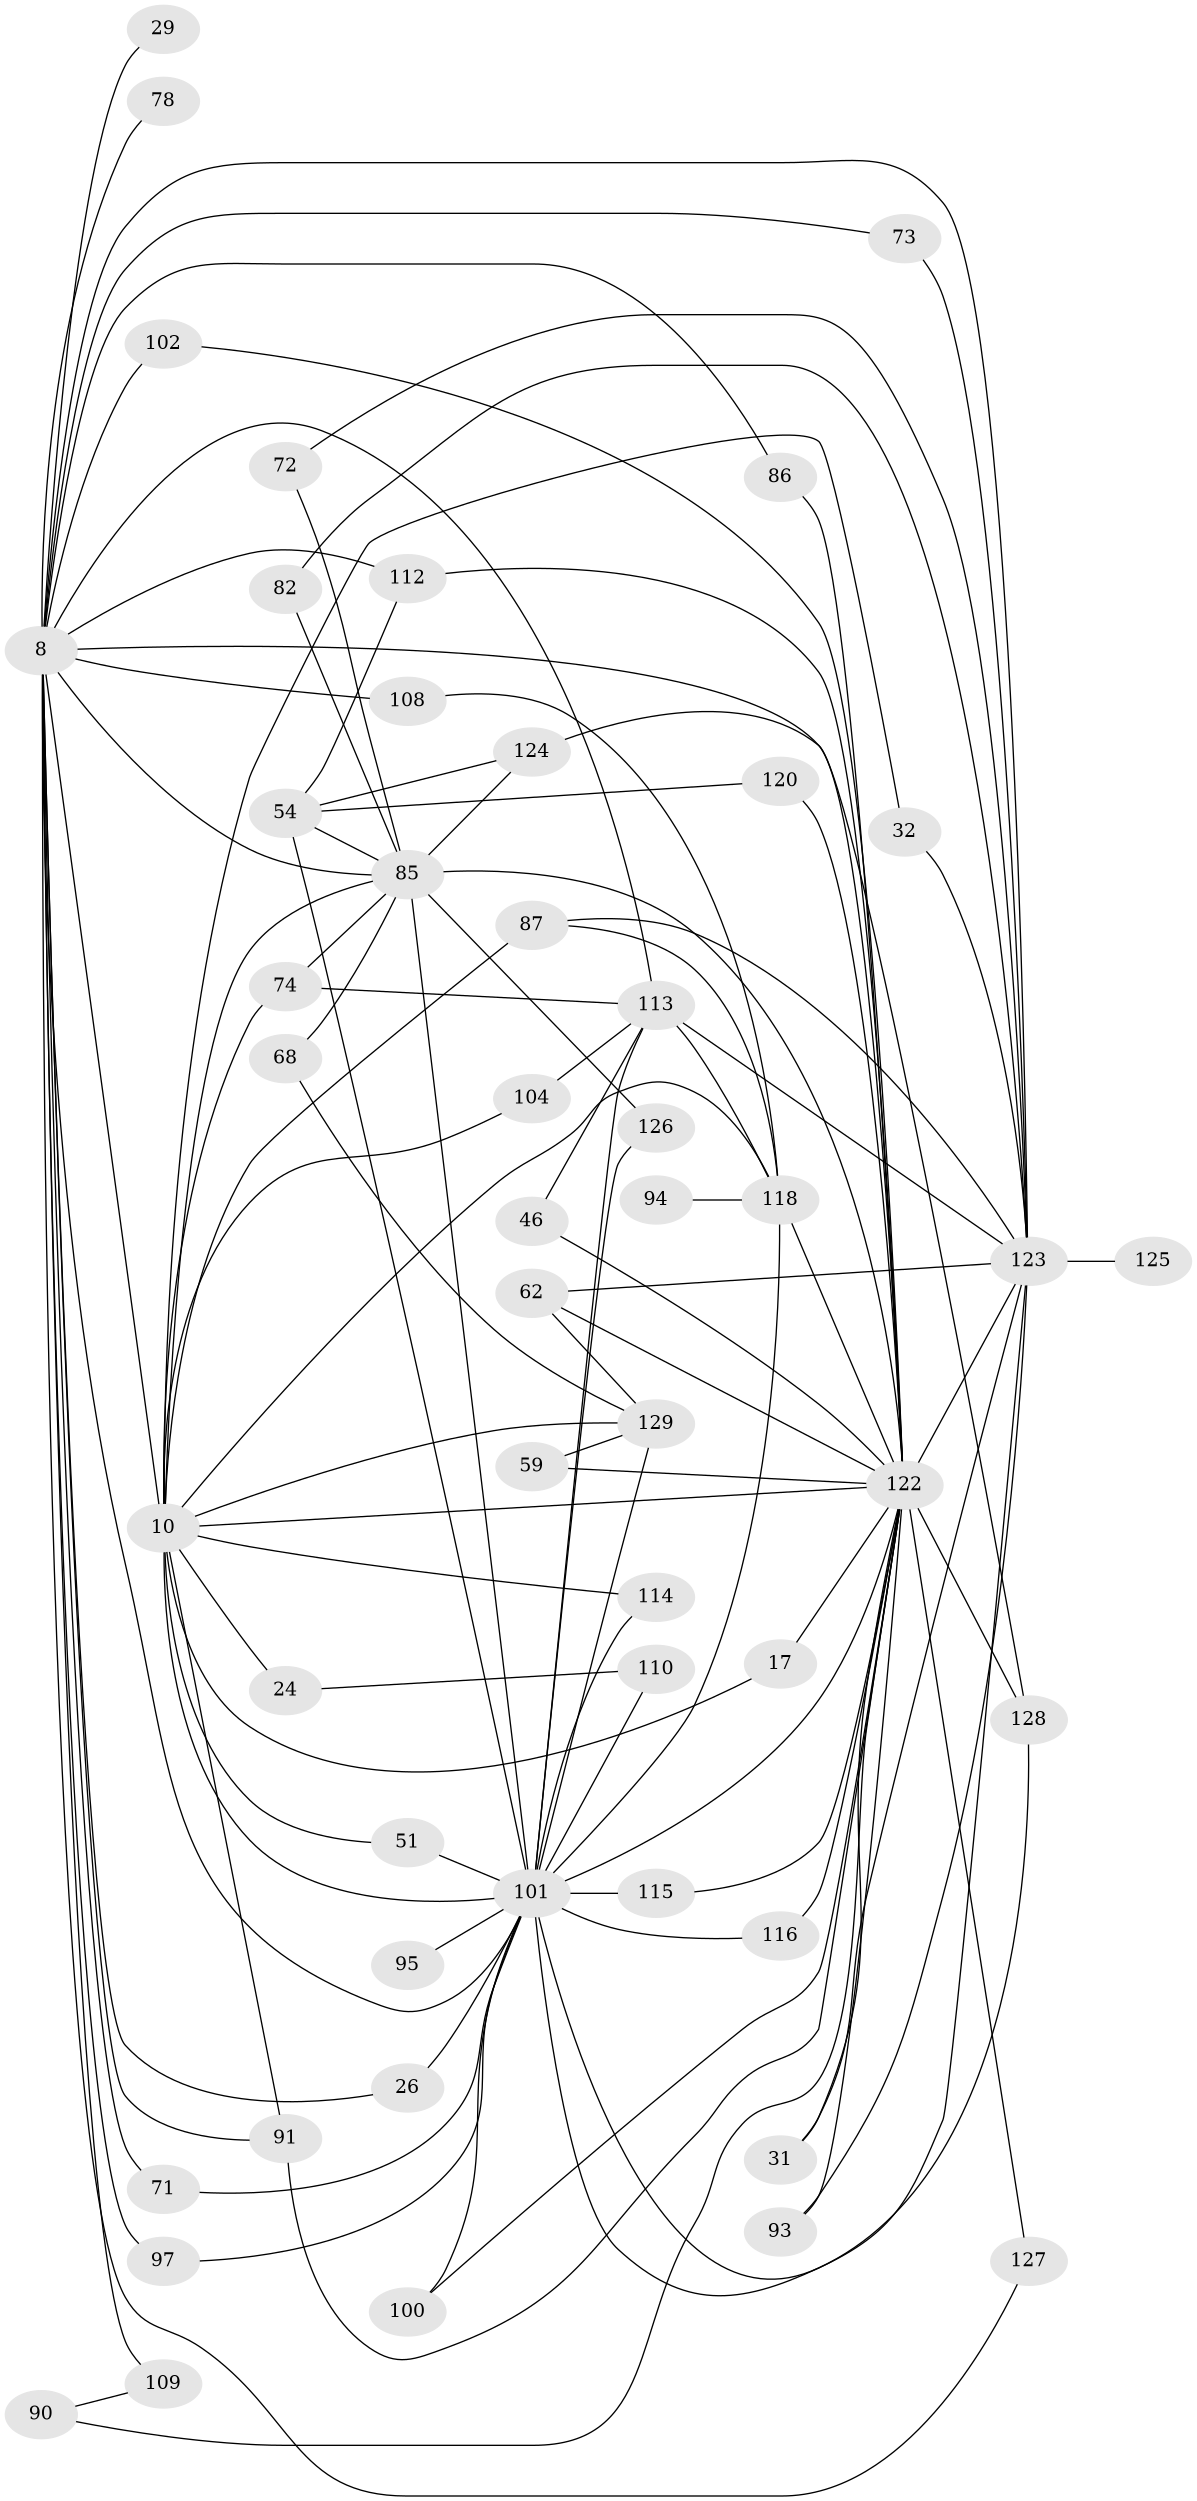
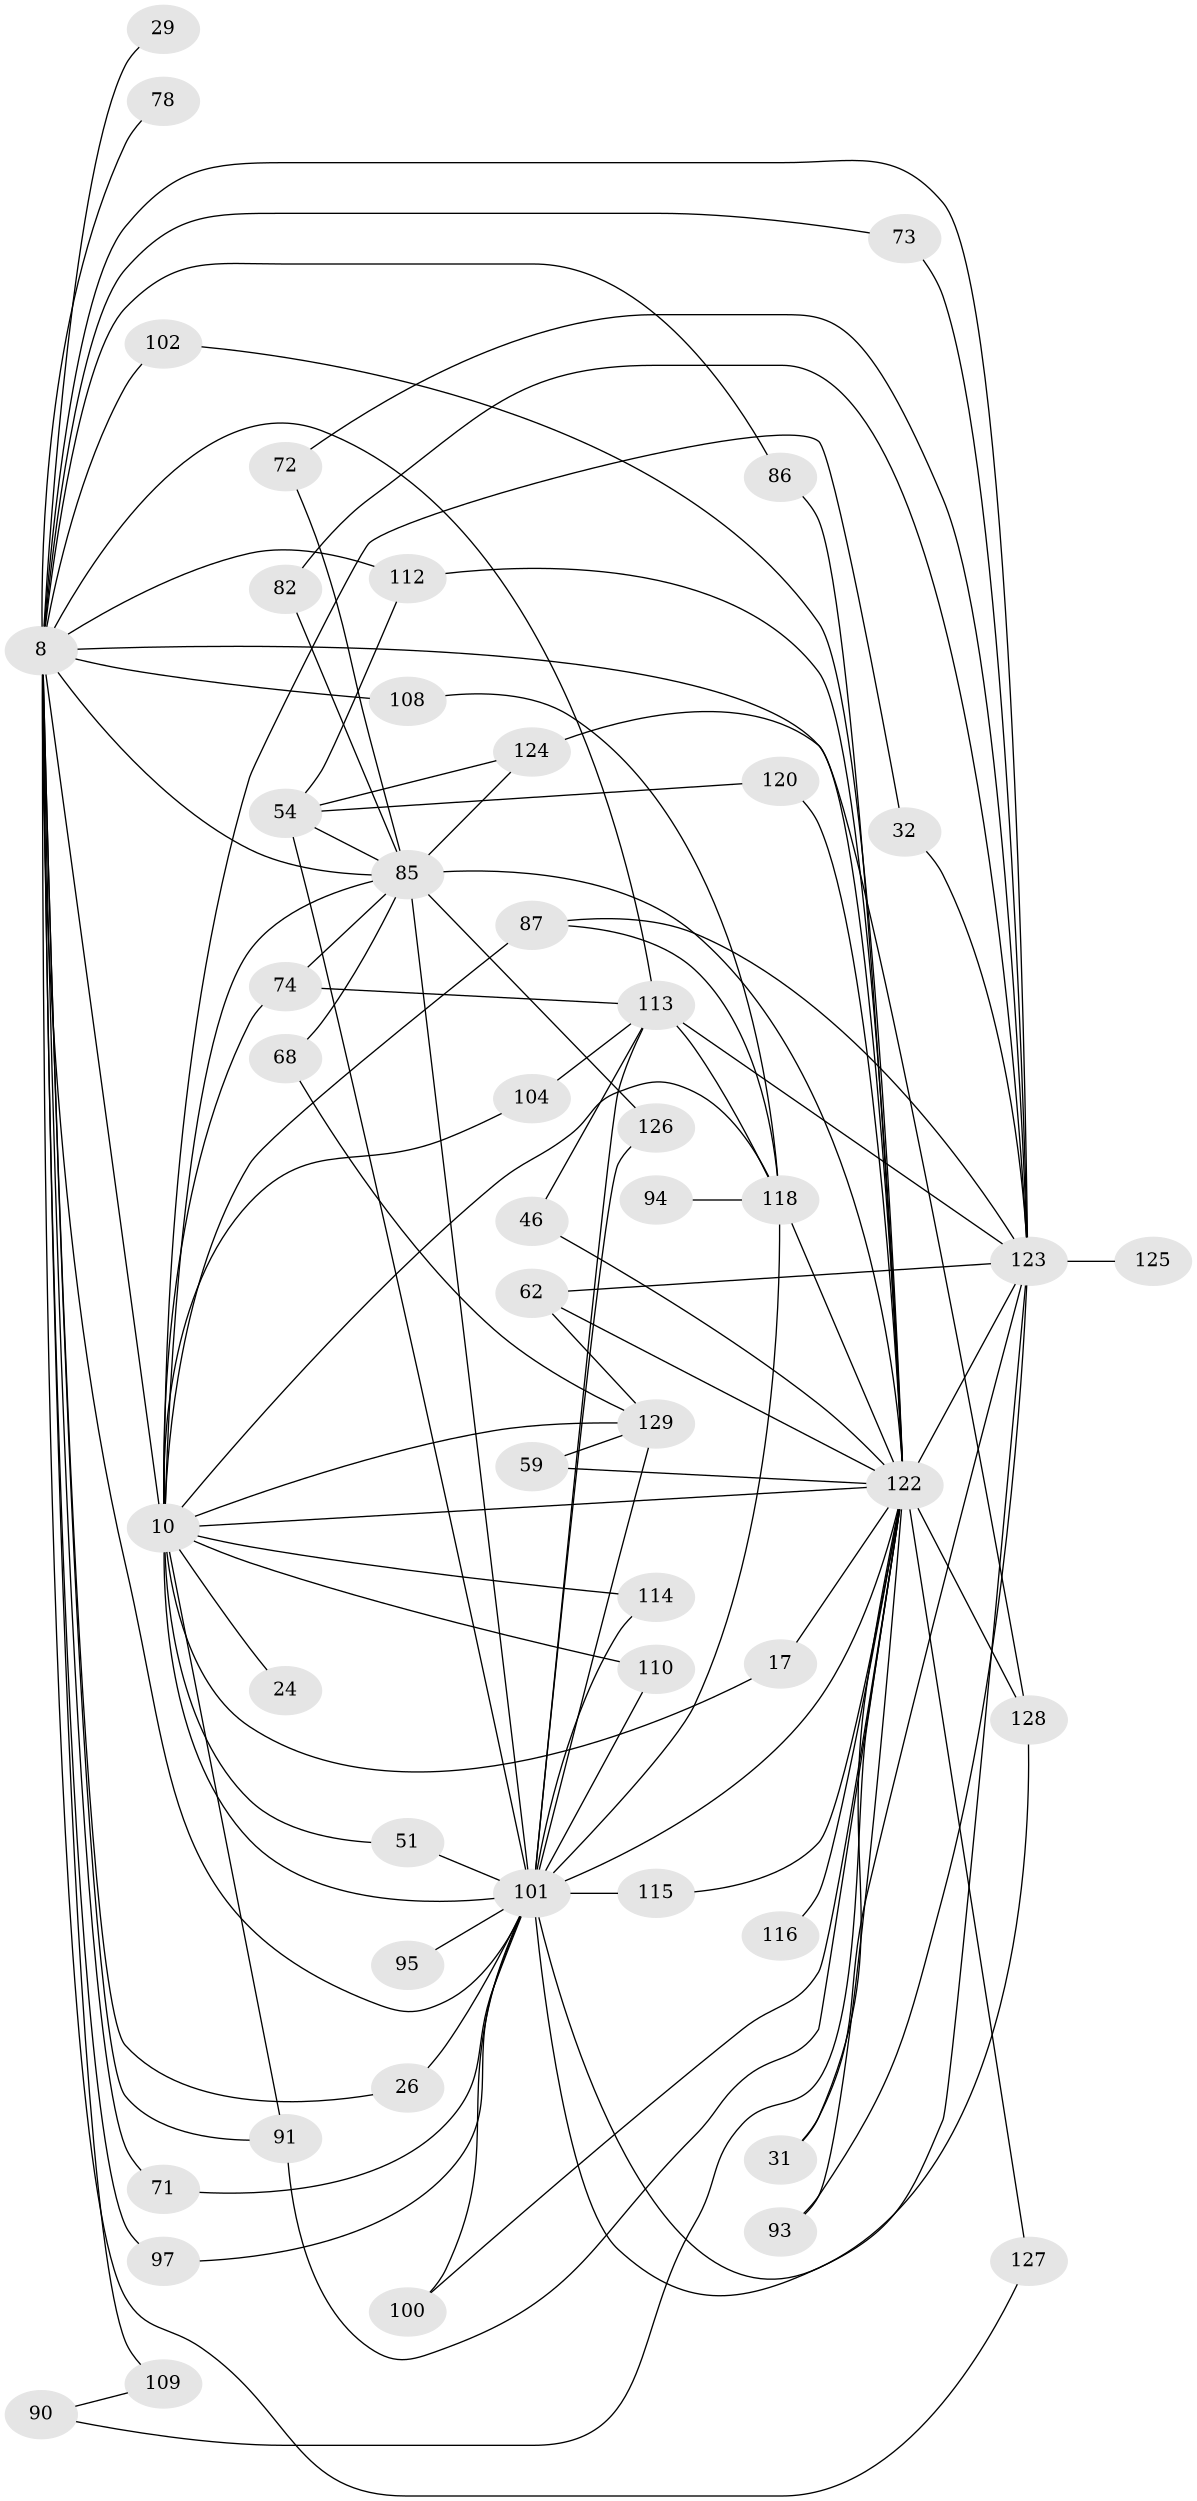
(470, 1680) -> (405, 1609)
(650, 1935) -> none
